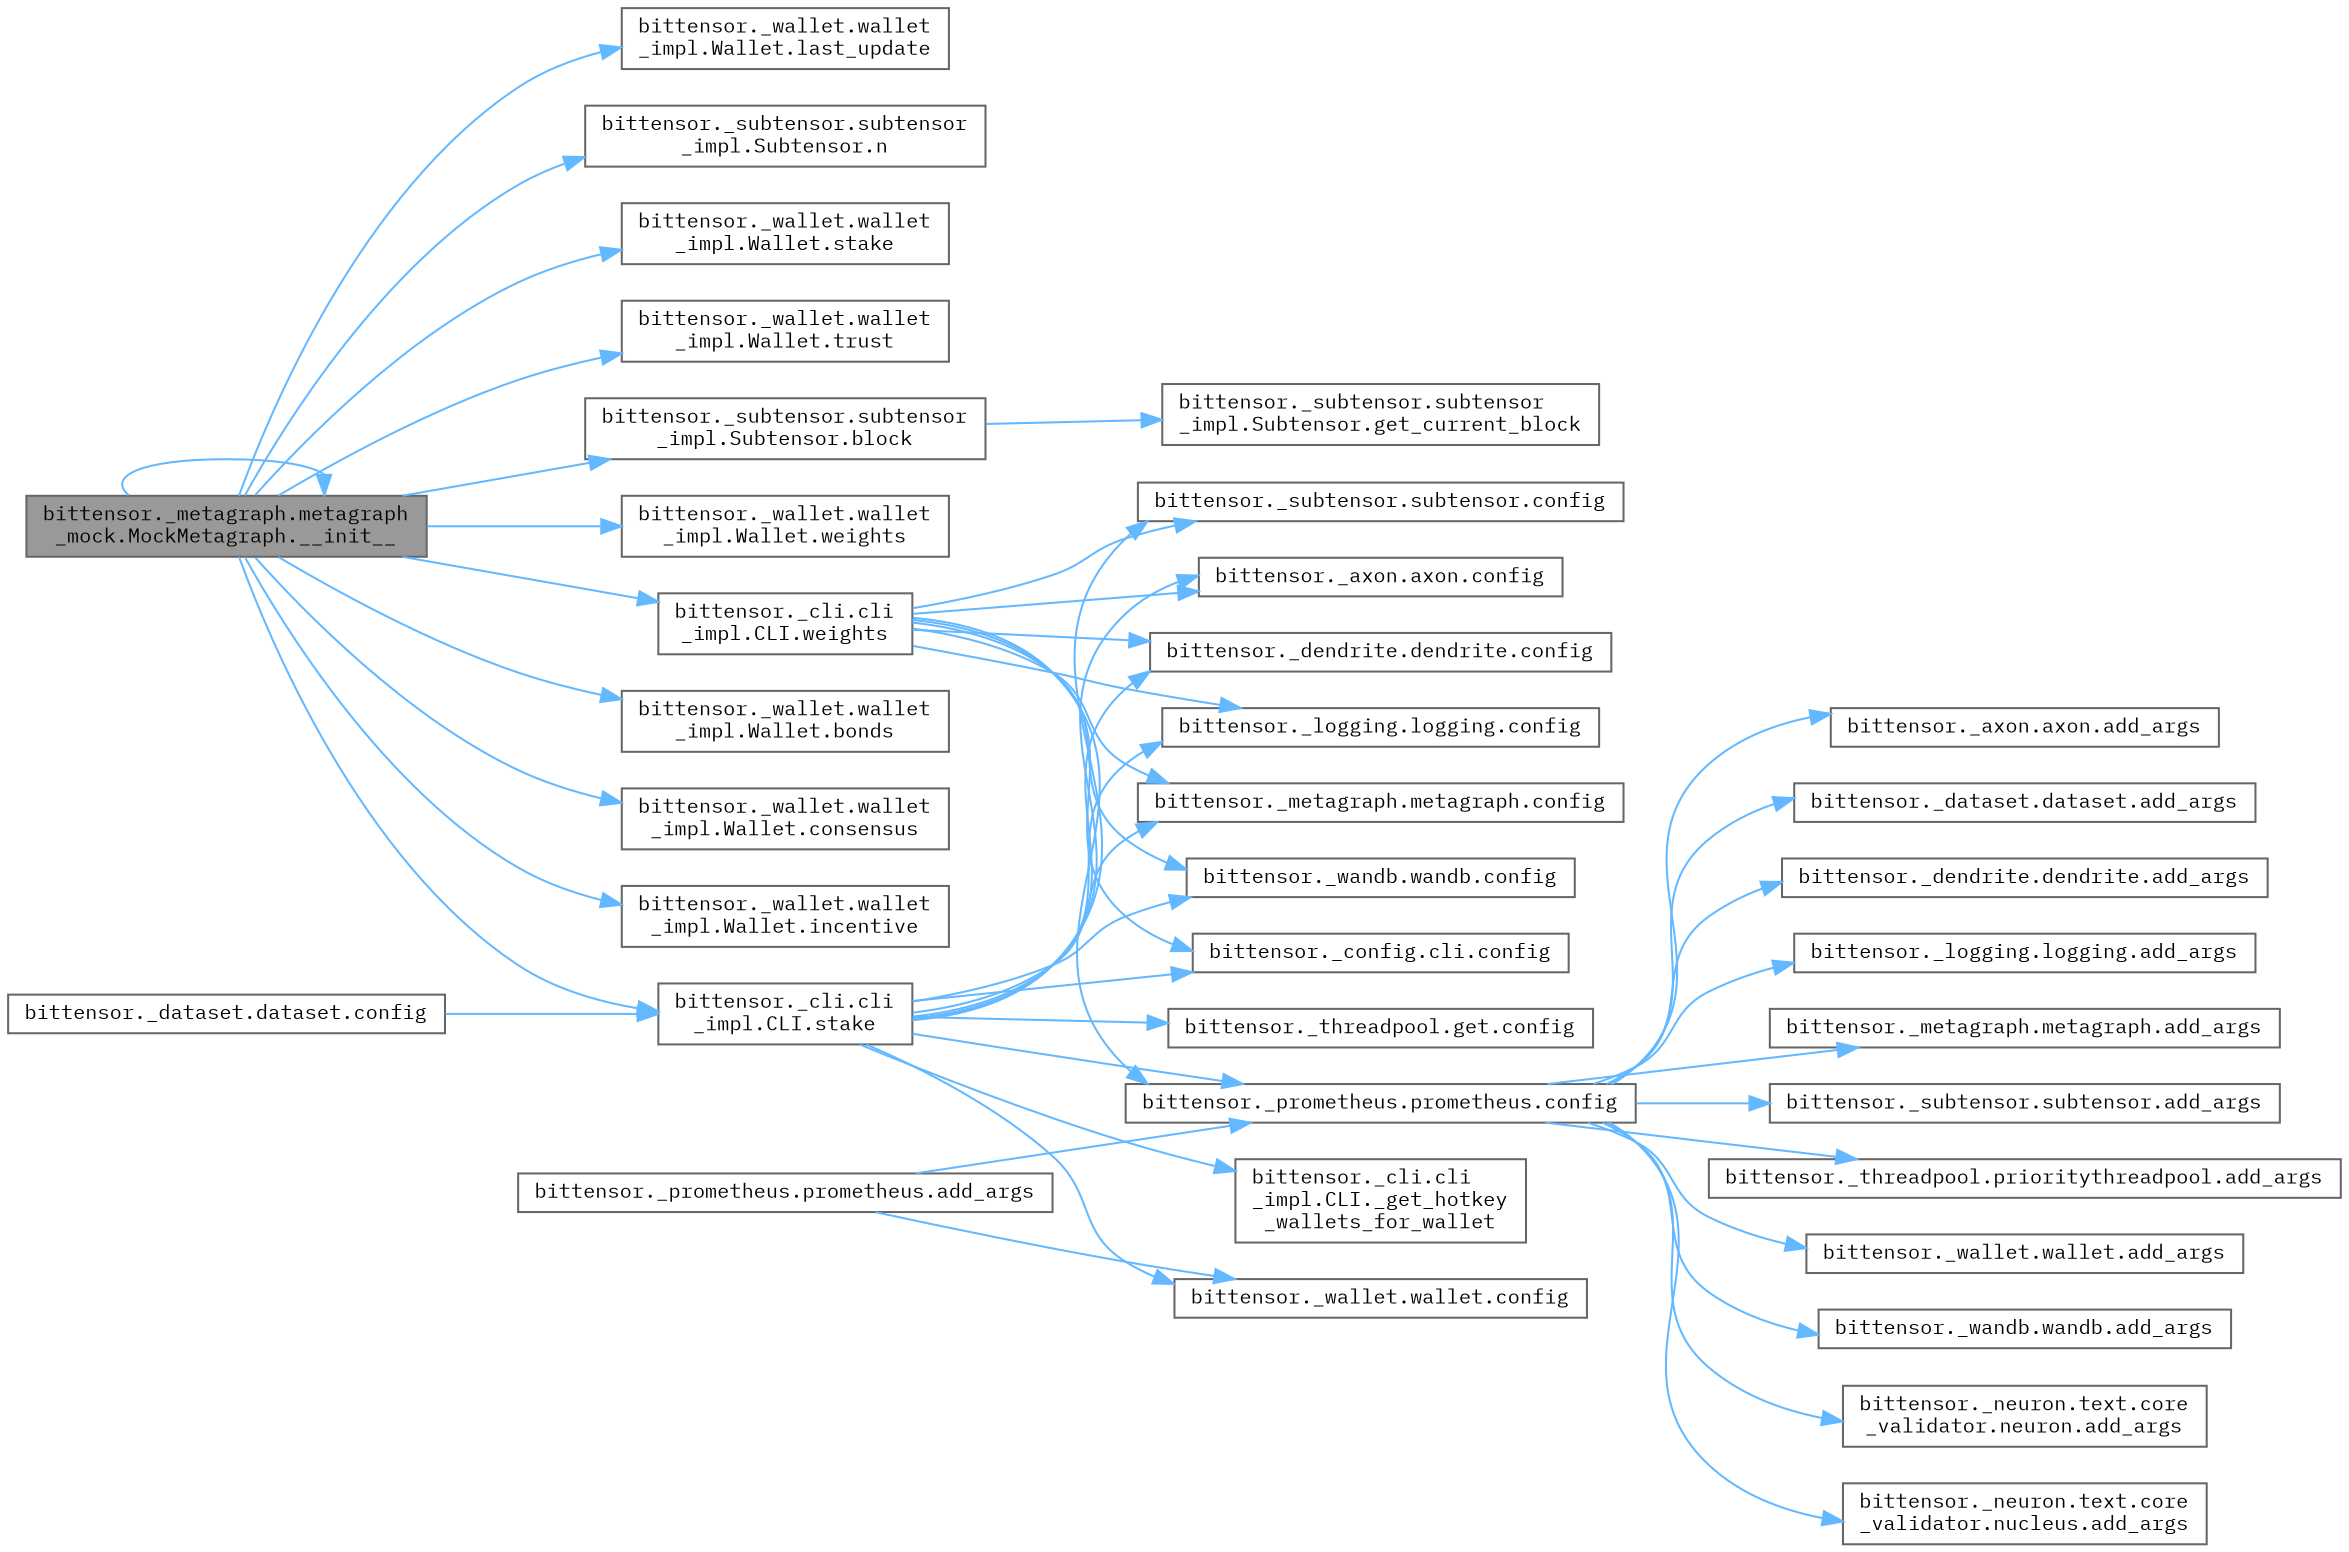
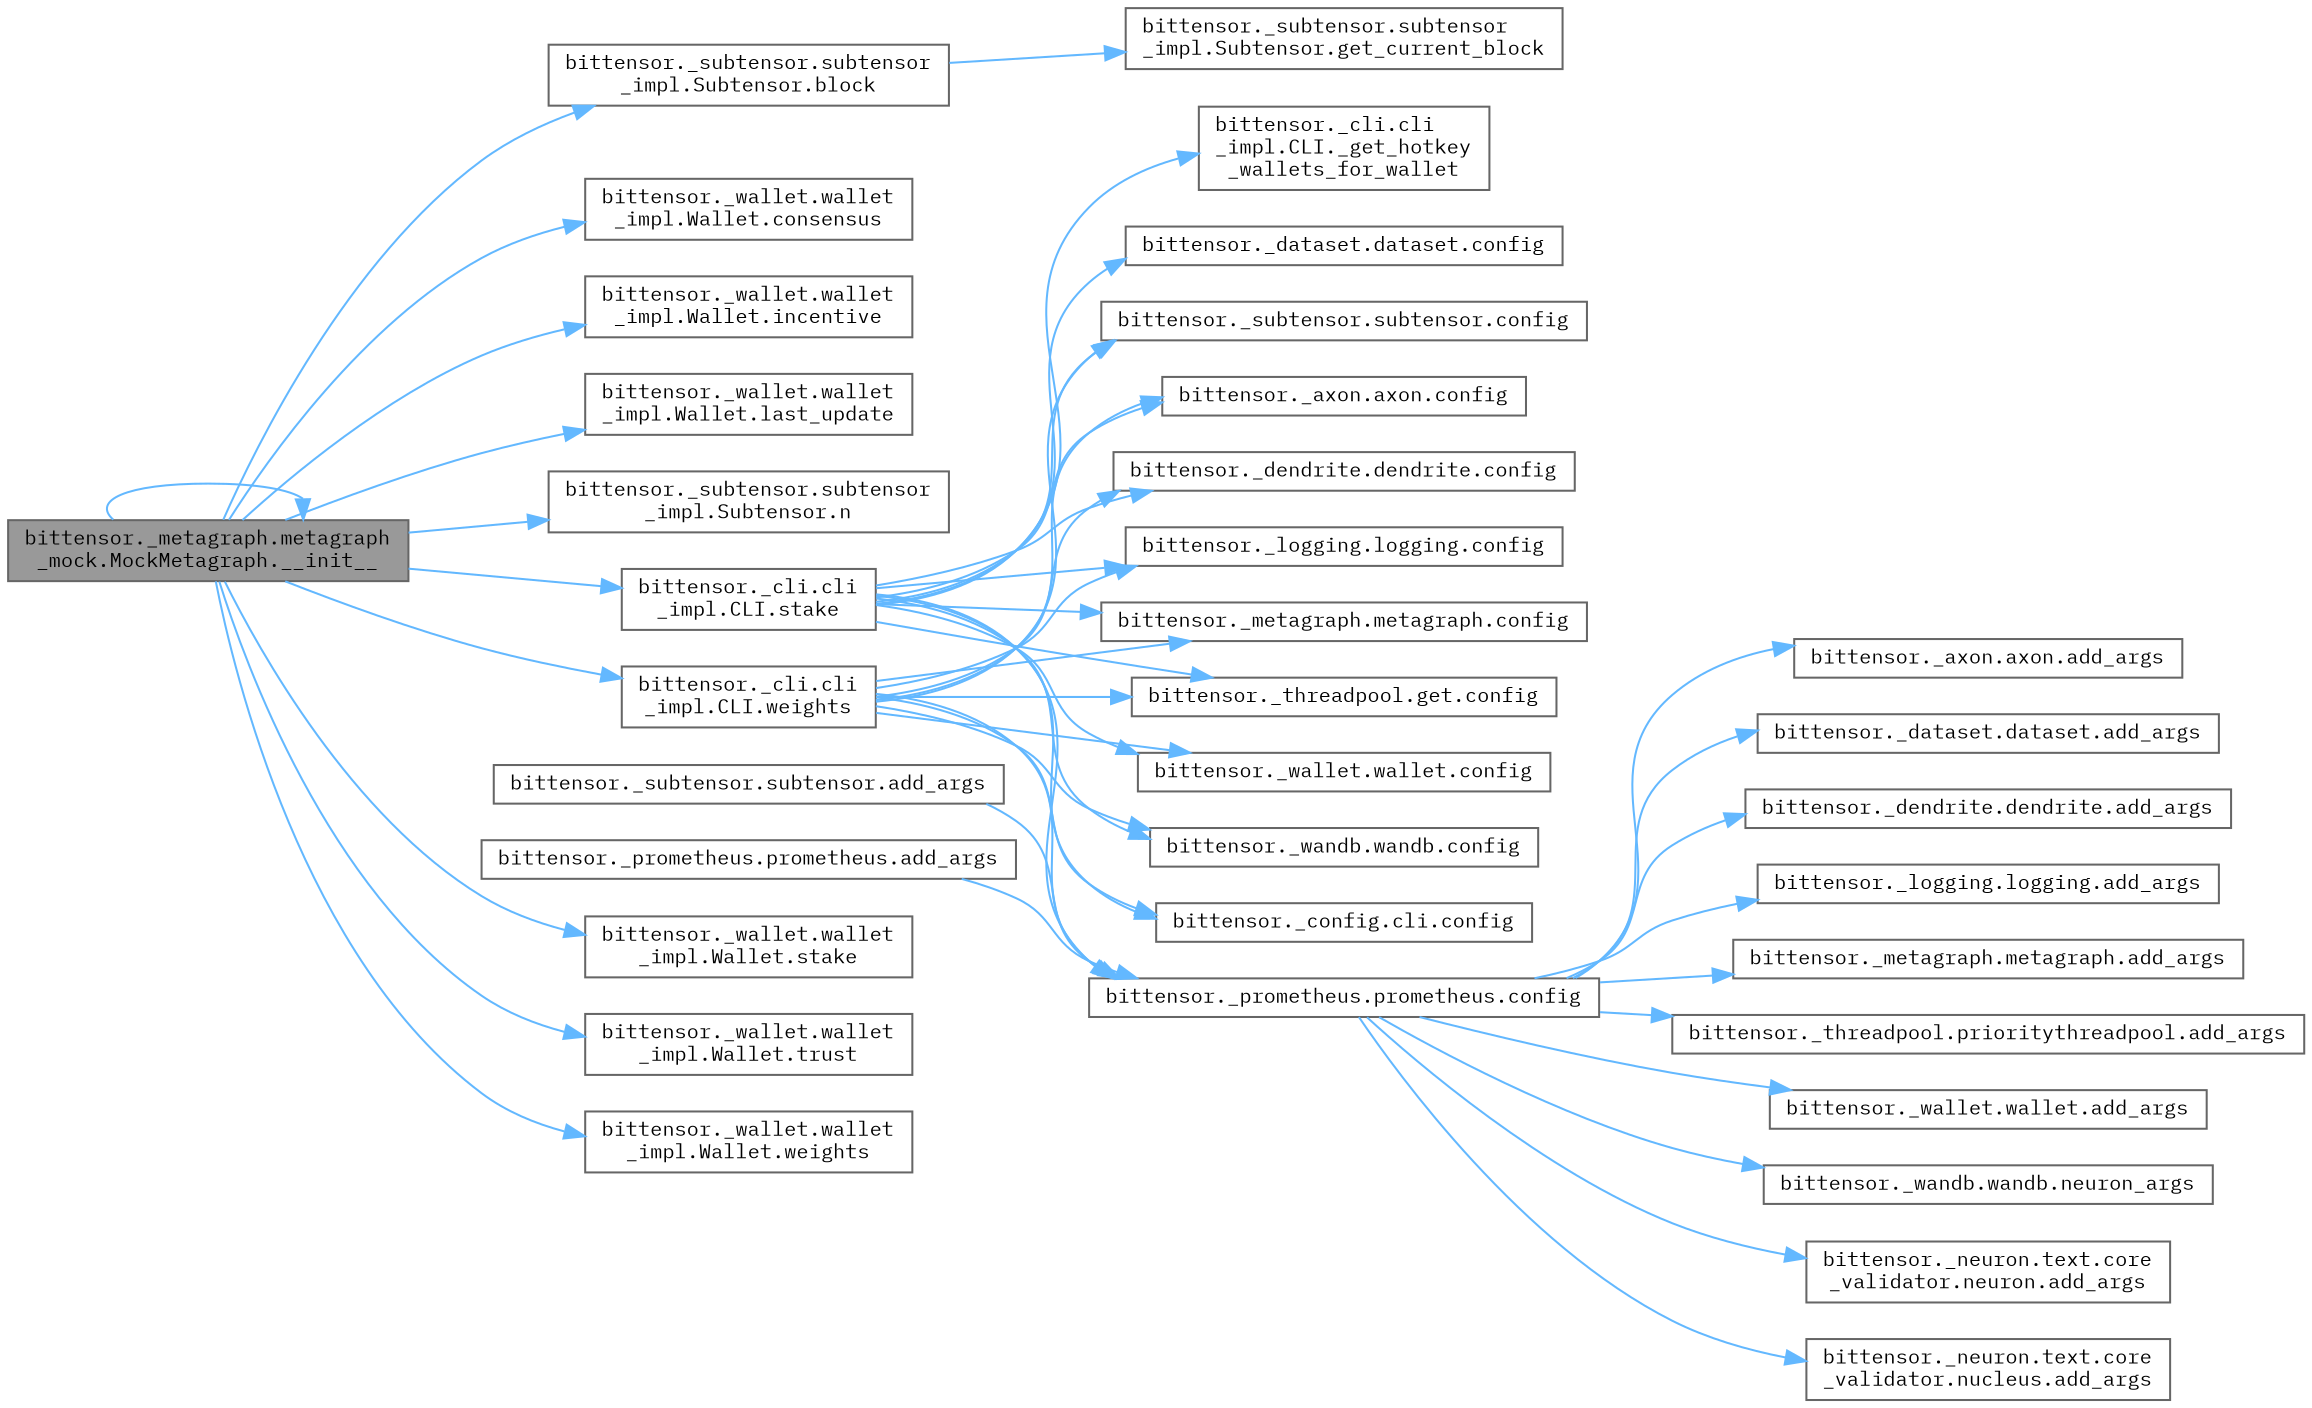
none -> (993, 697)
(785, 721) -> none
(542, 1014) -> (1053, 481)
(1693, 1103) -> (1033, 837)
(1044, 1247) -> (1023, 732)
(2025, 1329) -> (1988, 1185)
